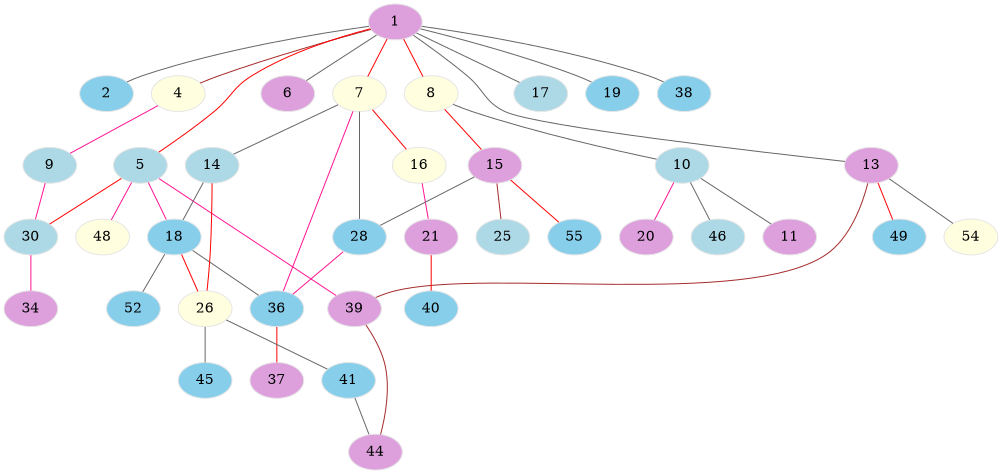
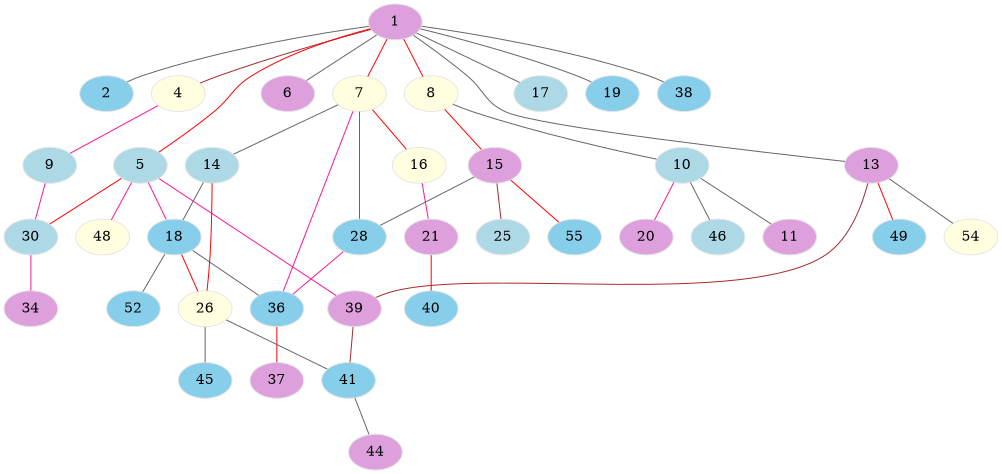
(387, 378) -> (352, 345)
